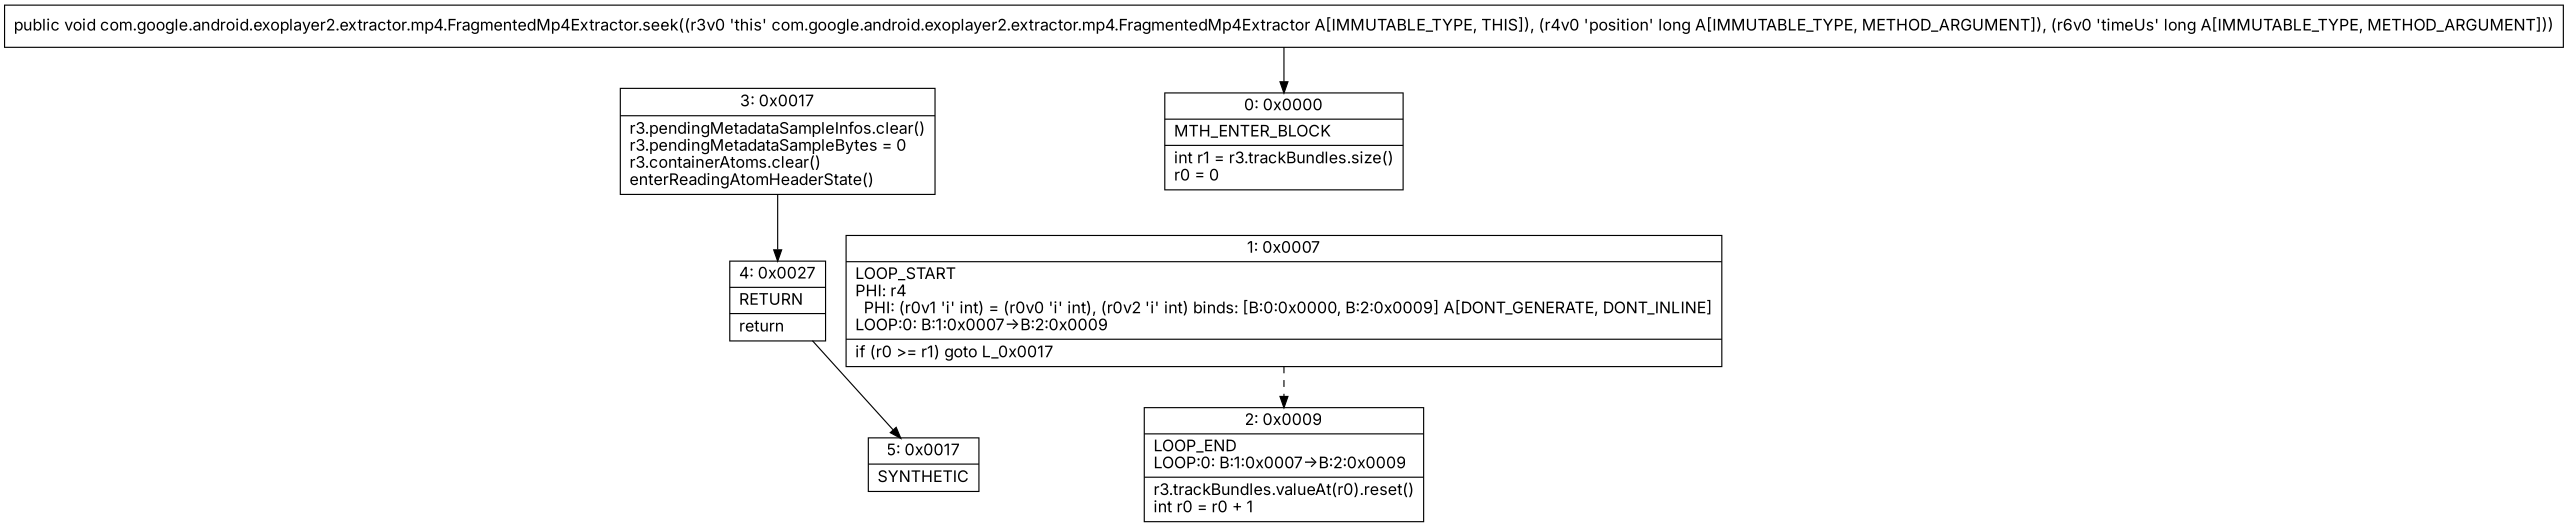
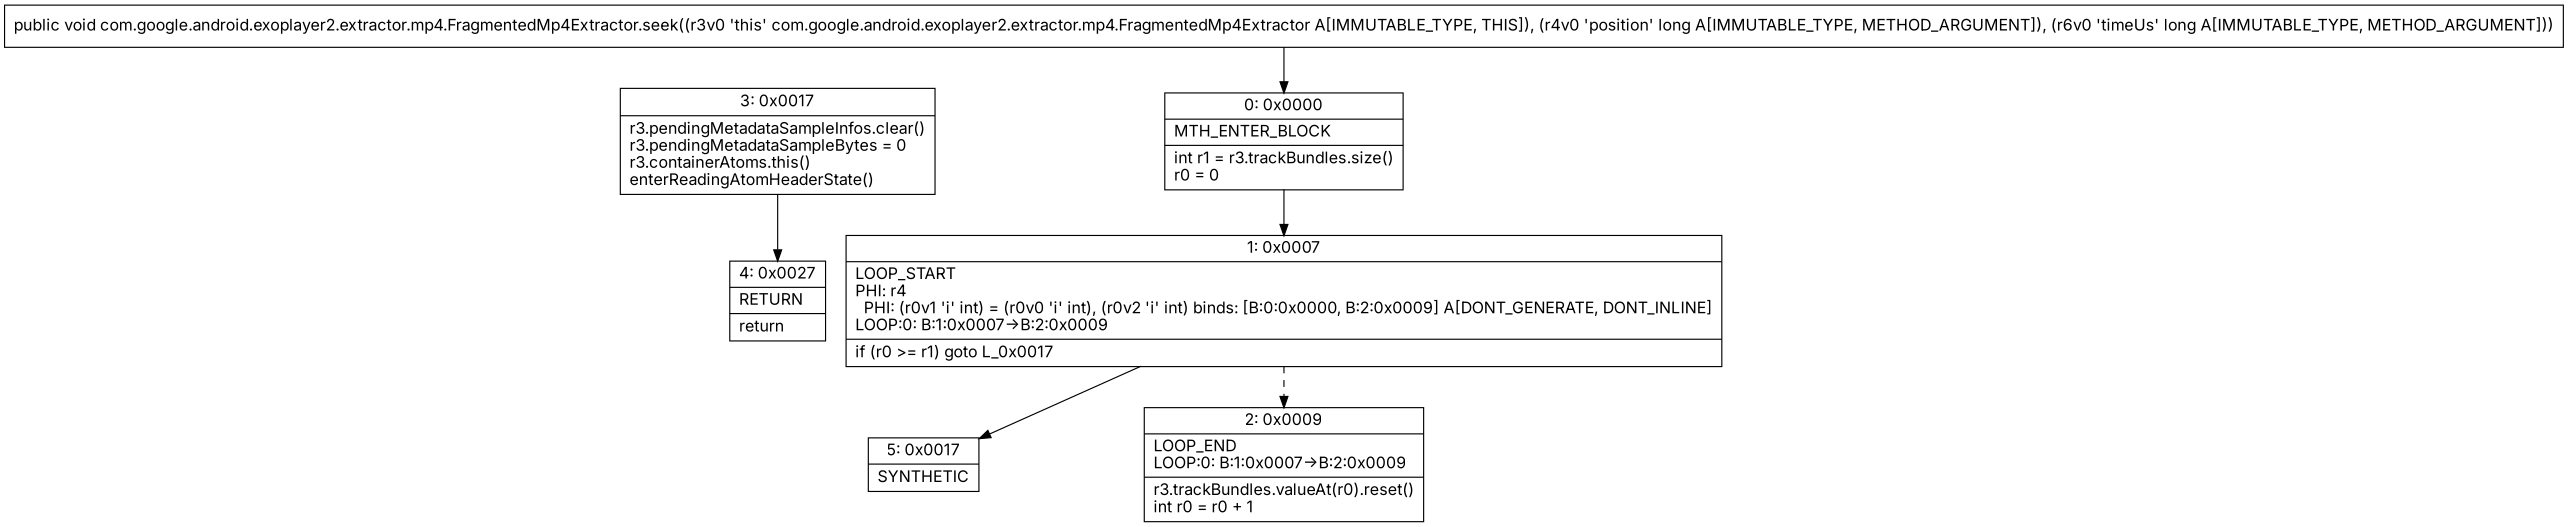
(726, 163) -> (721, 163)
none -> (1284, 207)
(853, 385) -> (1065, 400)
